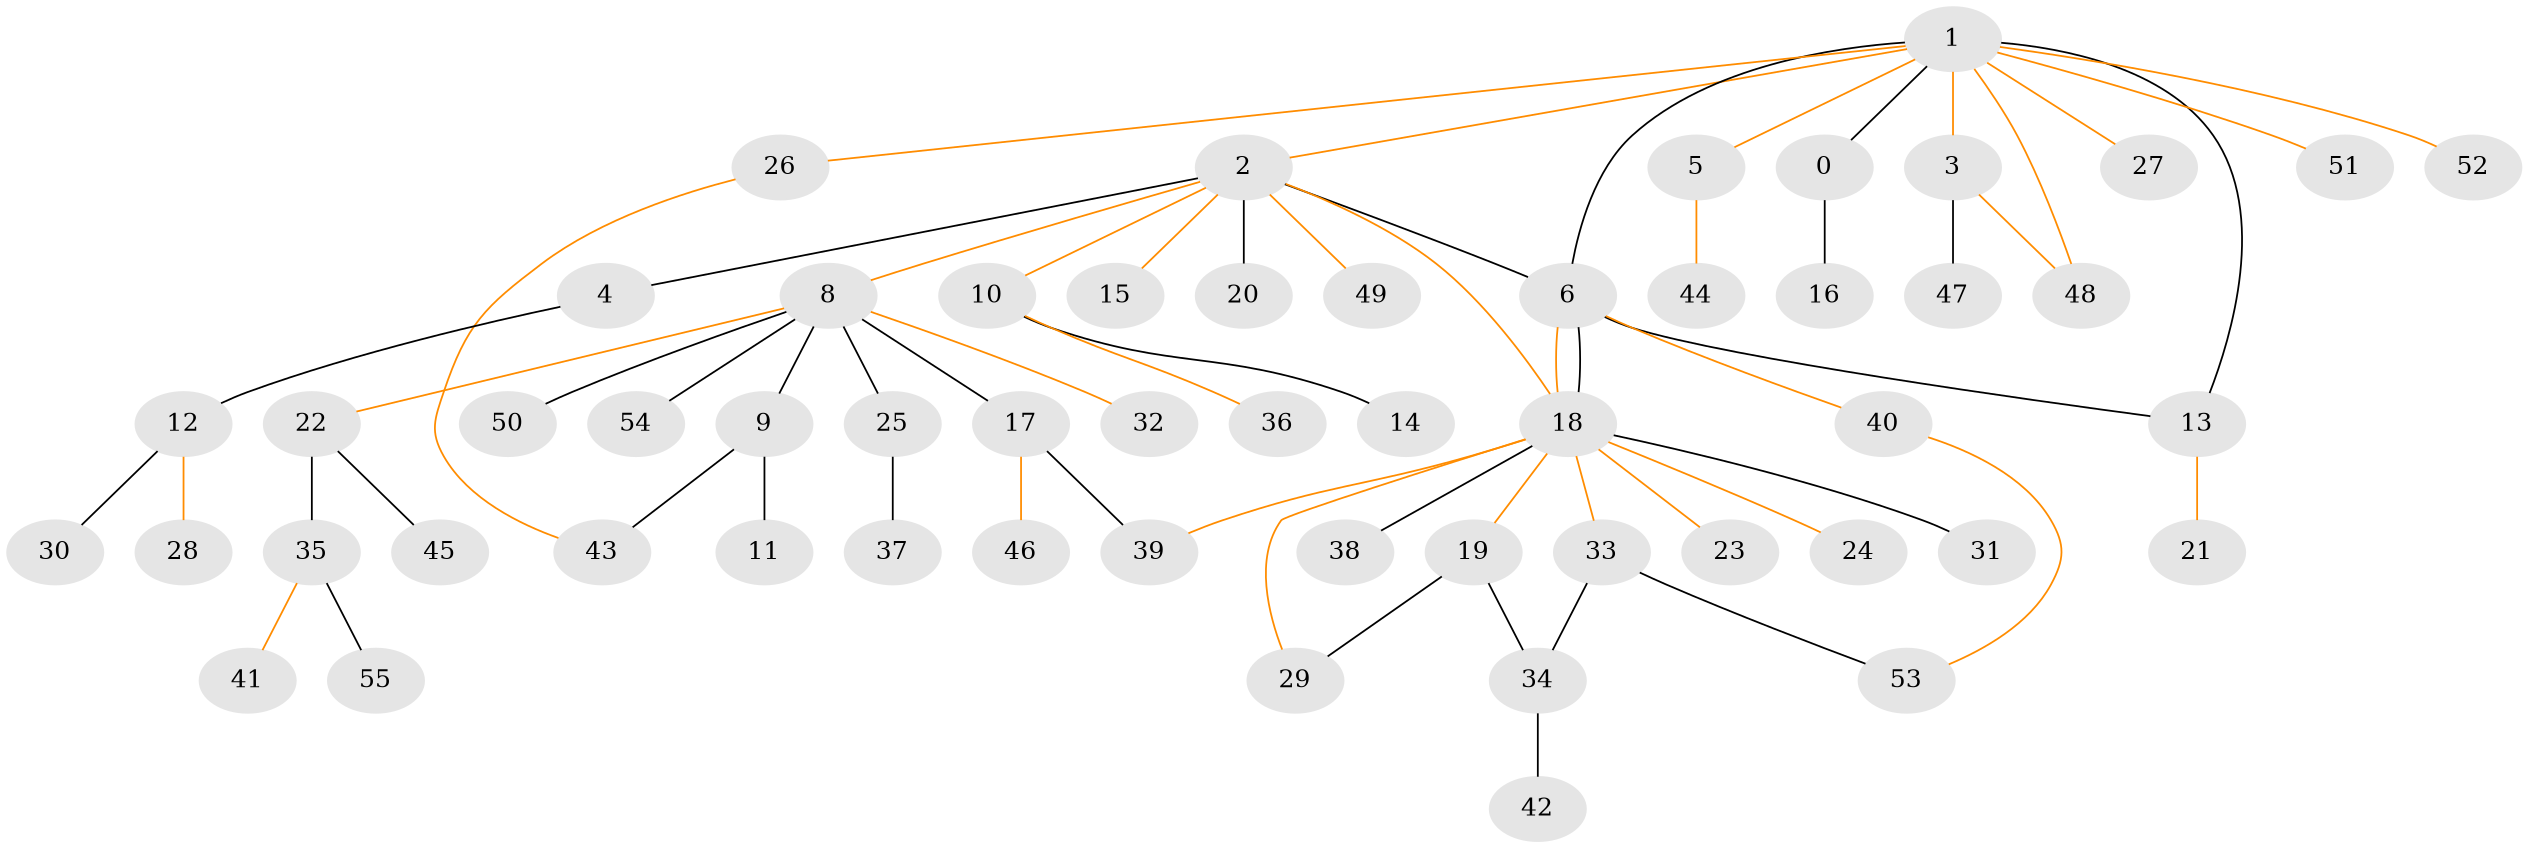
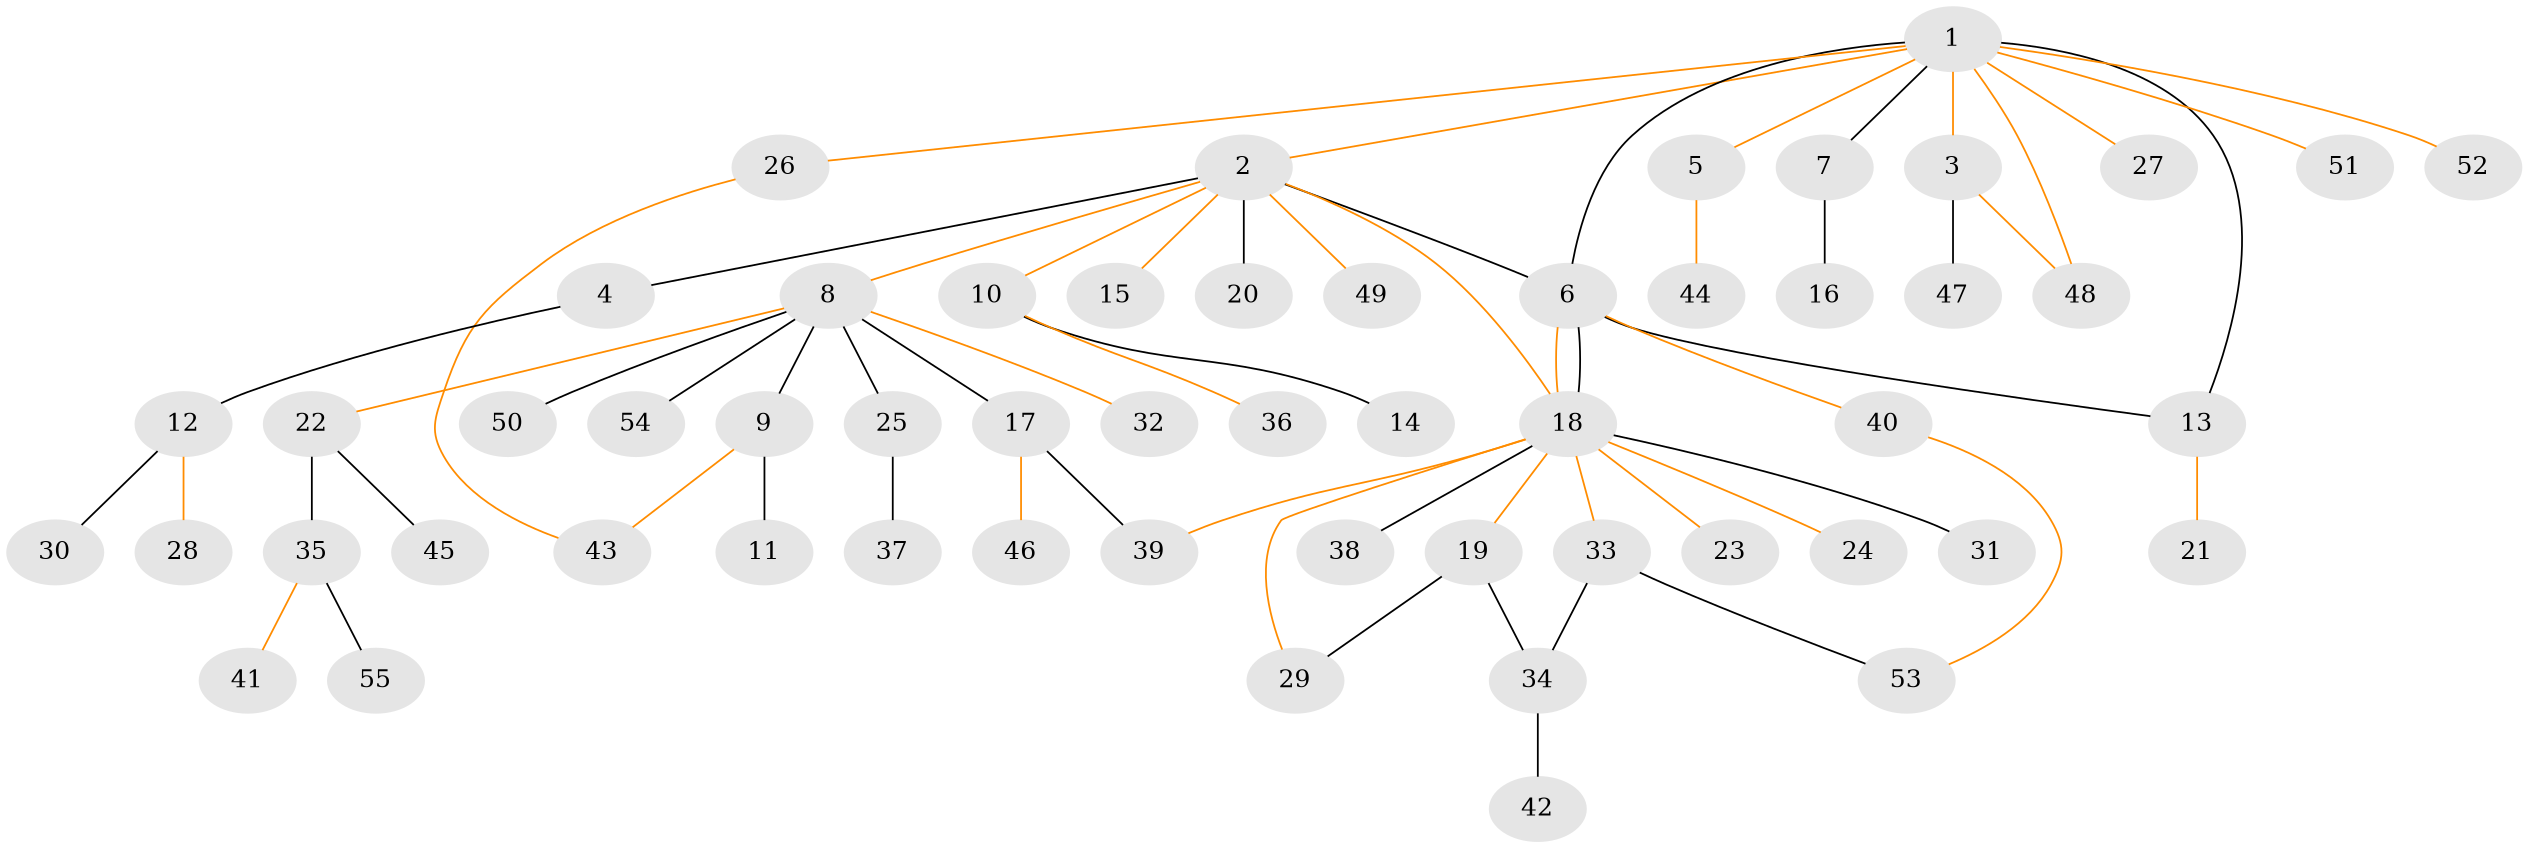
(1825, 168) -> (1825, 168)
(683, 488) -> (683, 488)
